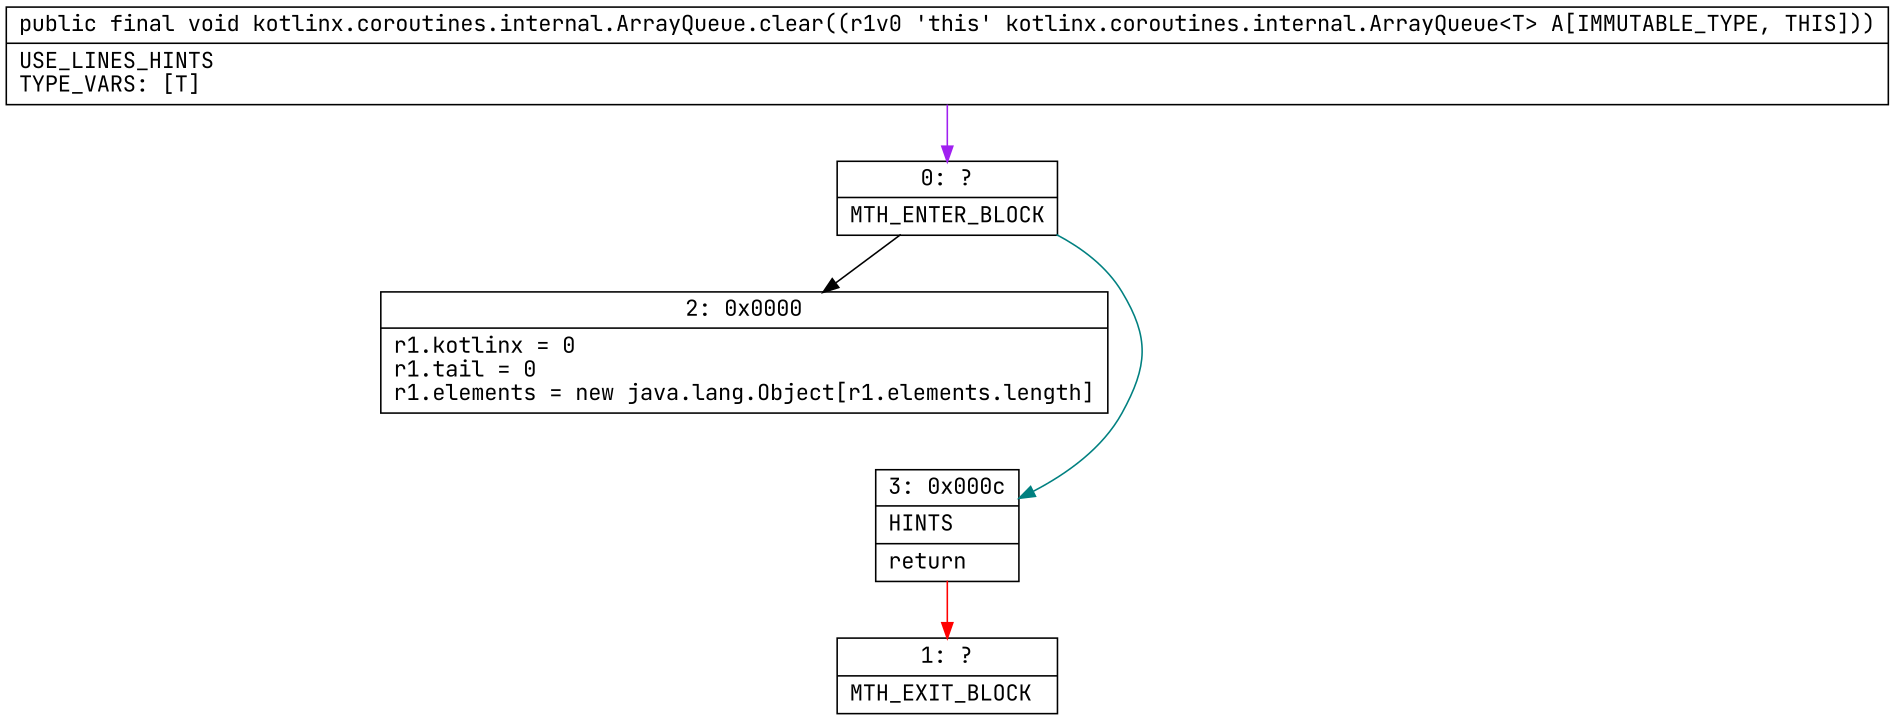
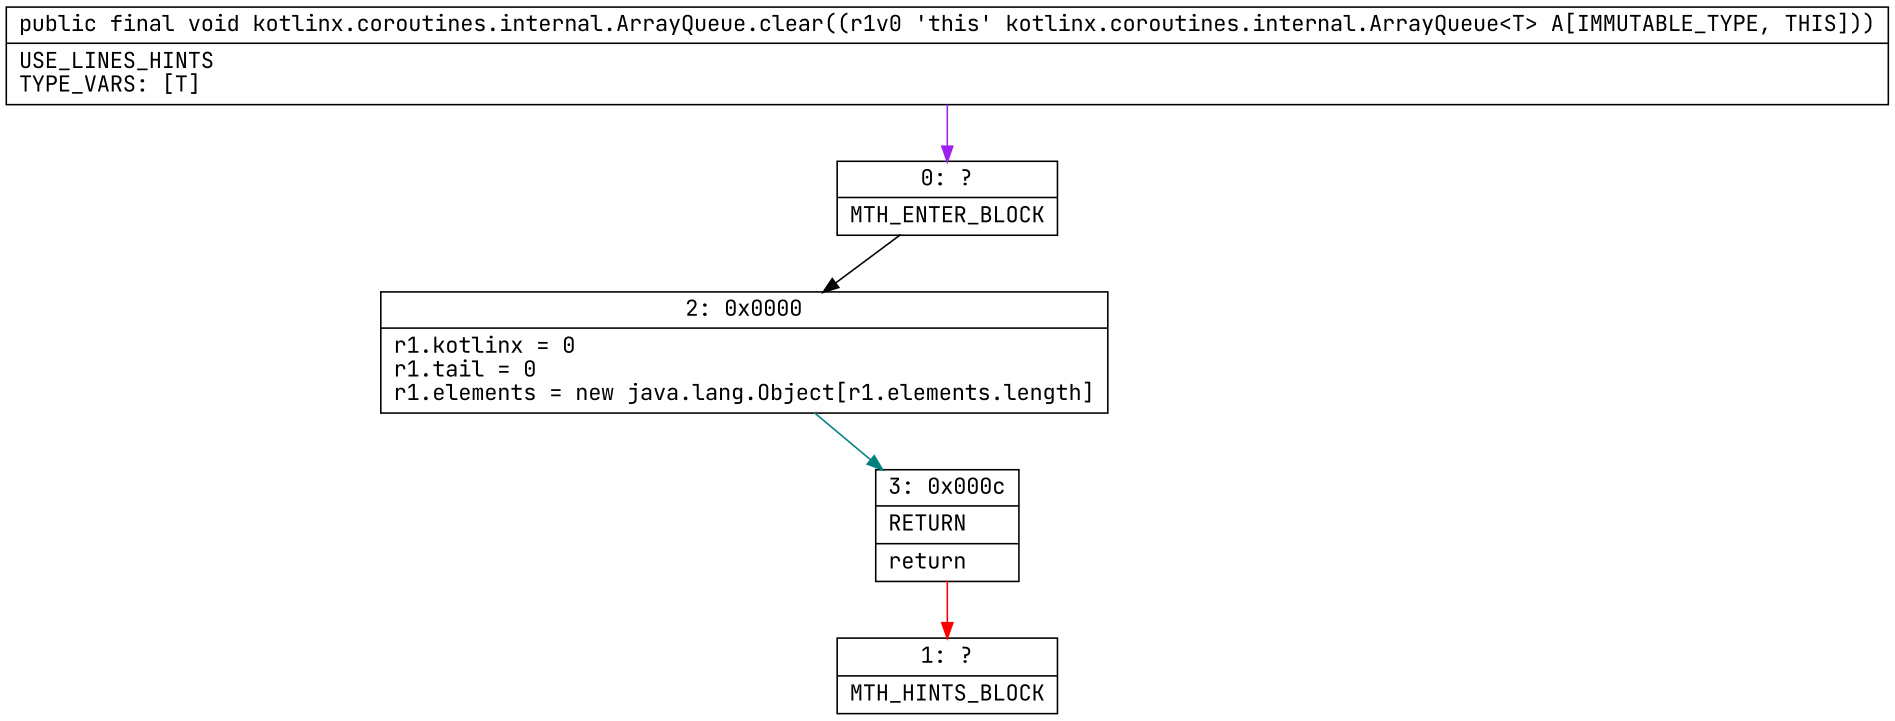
(1140, 368) -> (842, 436)
(921, 524) -> (928, 524)
(941, 694) -> (947, 694)
